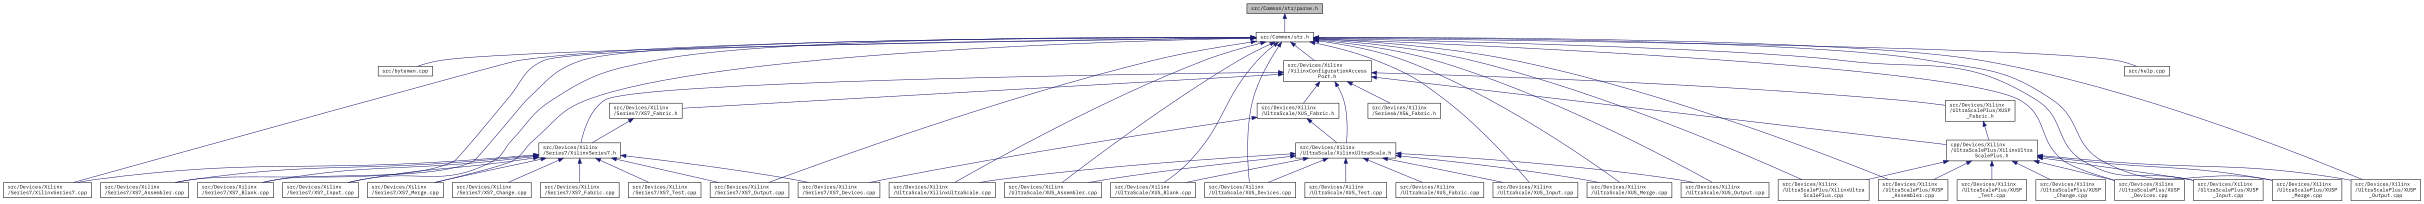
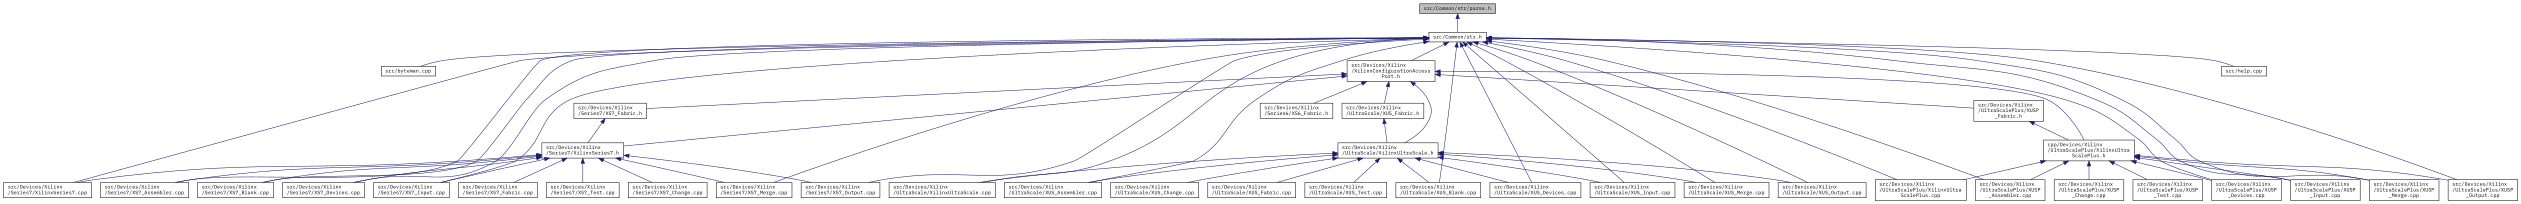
(1060, 148) -> (757, 53)
none -> (1155, 190)
